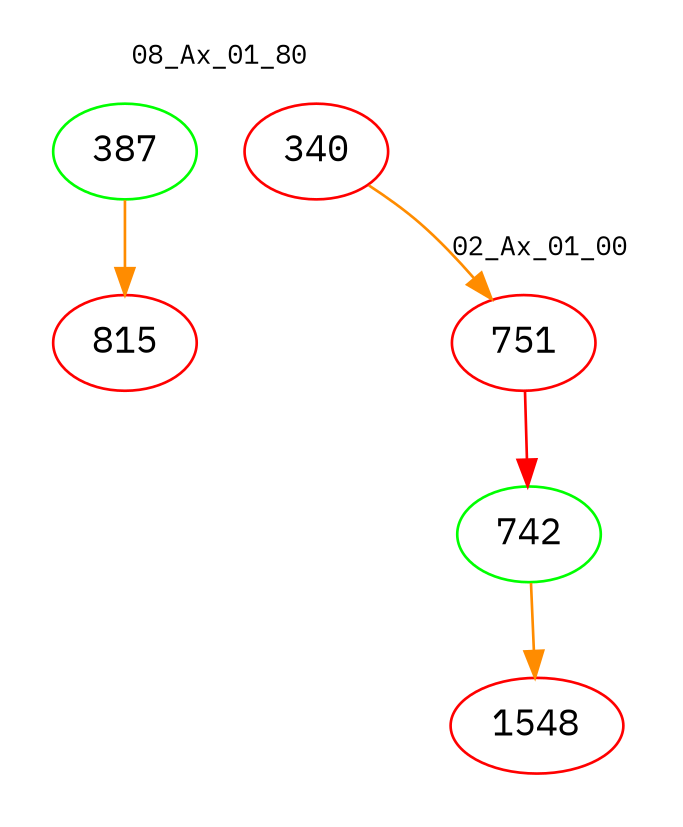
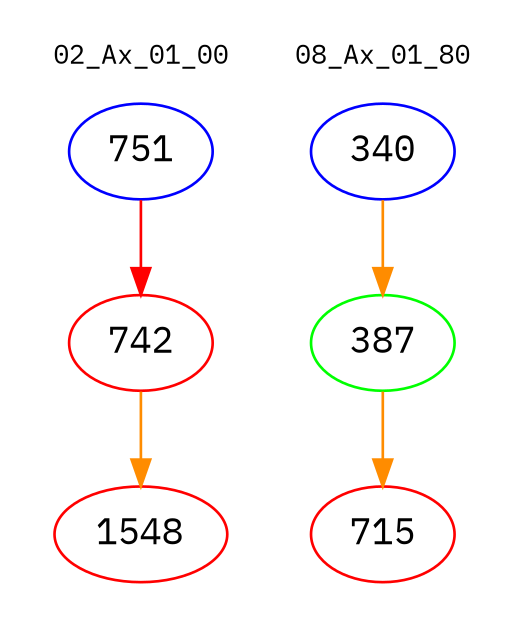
(316, 152) -> (383, 152)
(448, 250) -> (383, 234)
(125, 343) -> (383, 534)
(524, 343) -> (141, 152)
(529, 534) -> (141, 343)
